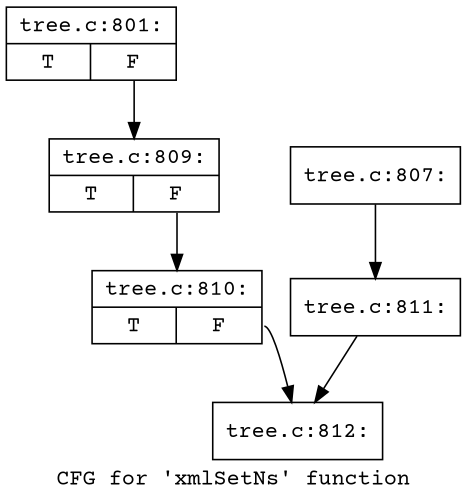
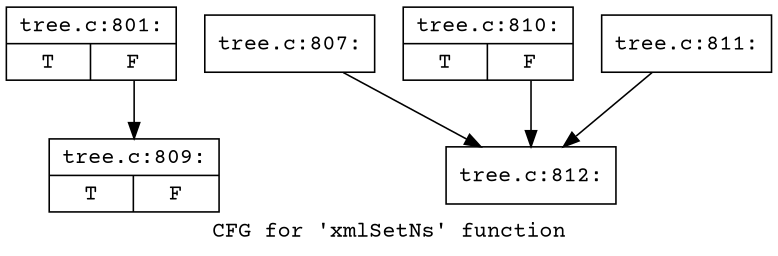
(177, 233) -> none
(375, 233) -> (405, 106)
